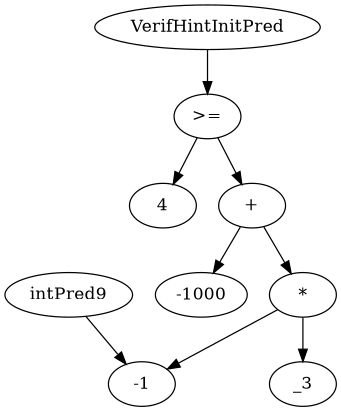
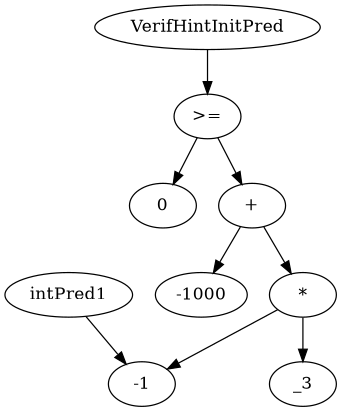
(163, 206) -> (163, 206)
(69, 295) -> (69, 295)
